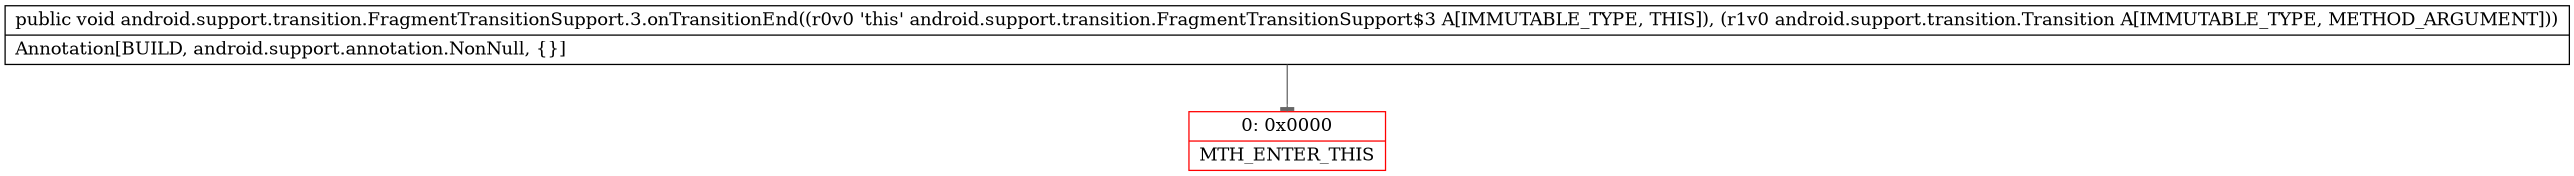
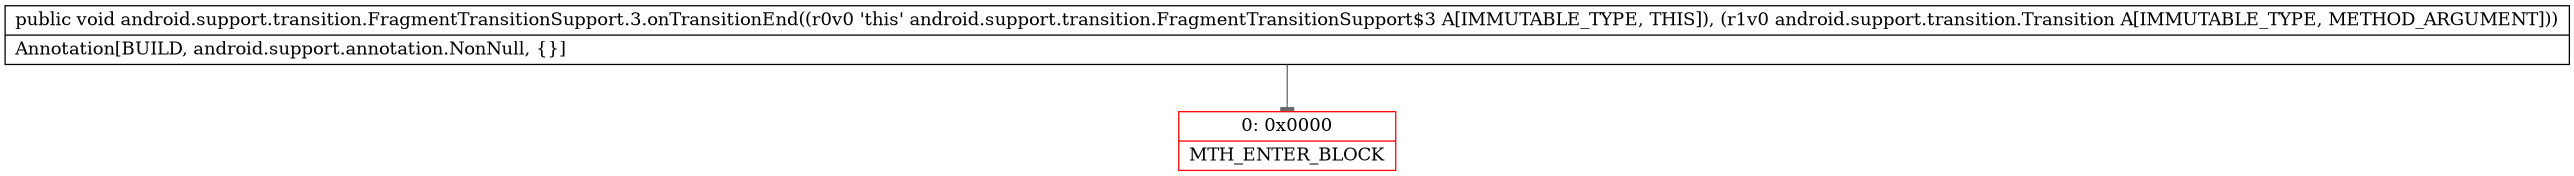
(1287, 155) -> (1287, 155)
